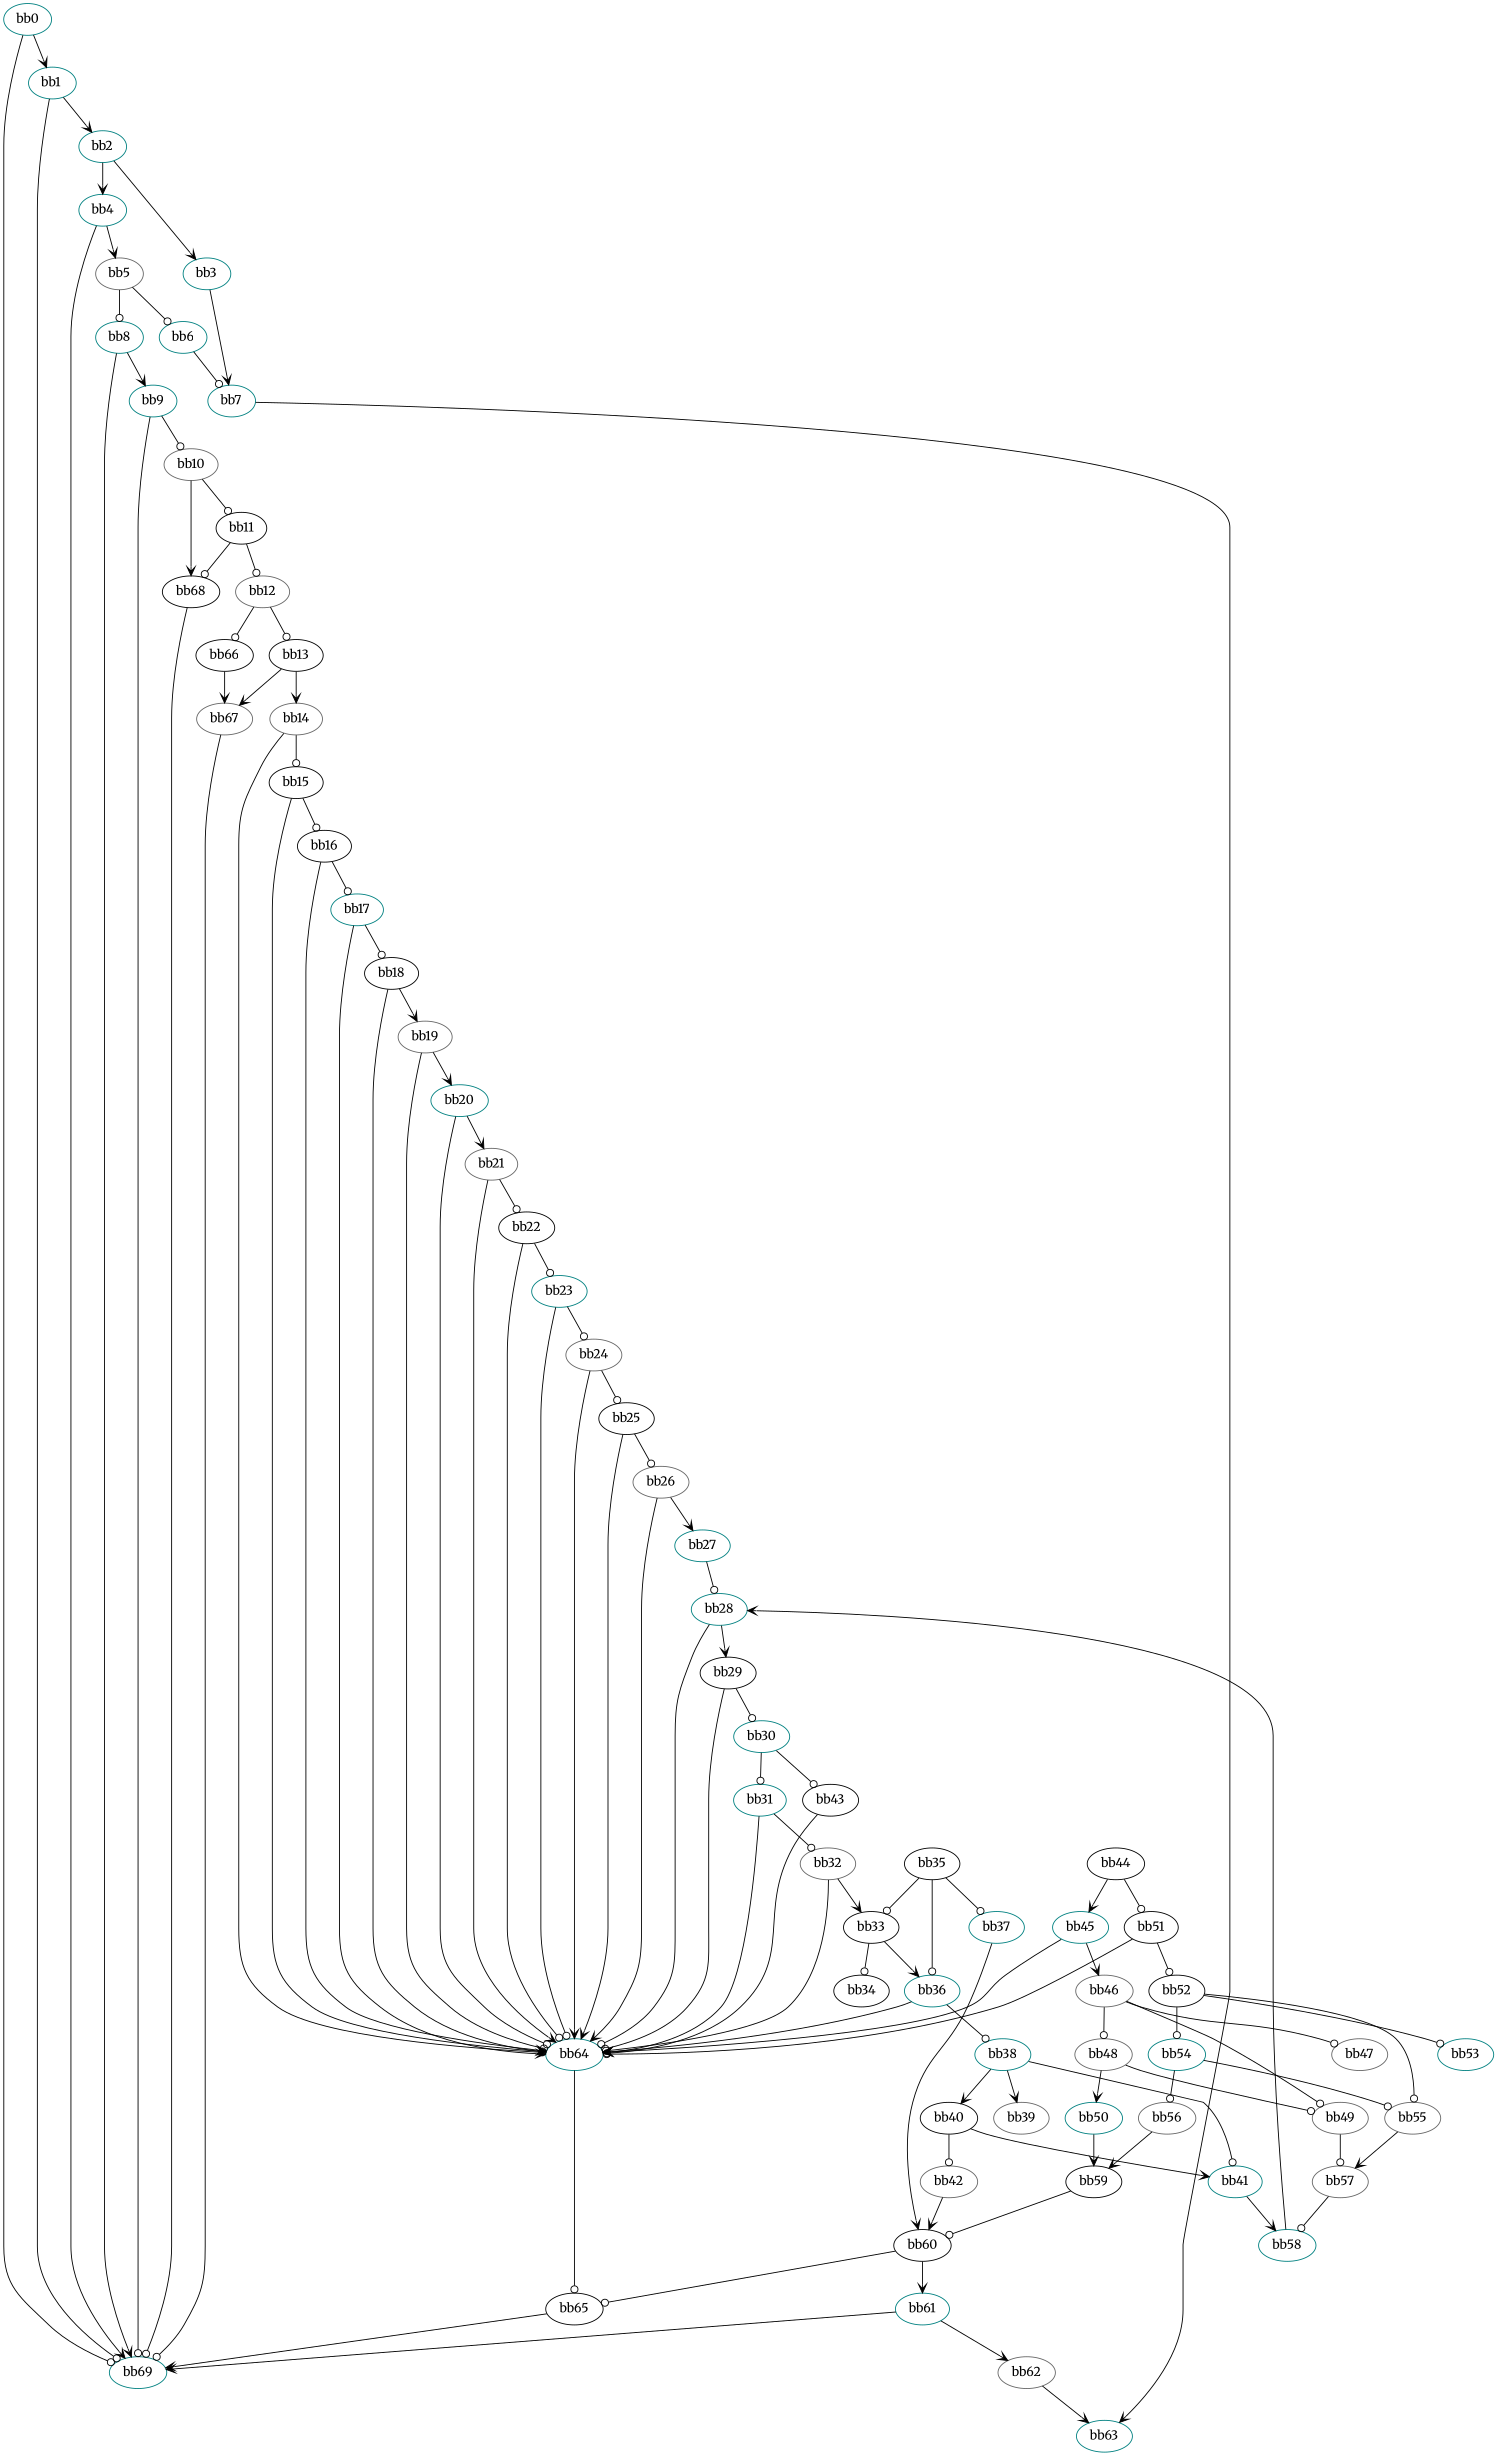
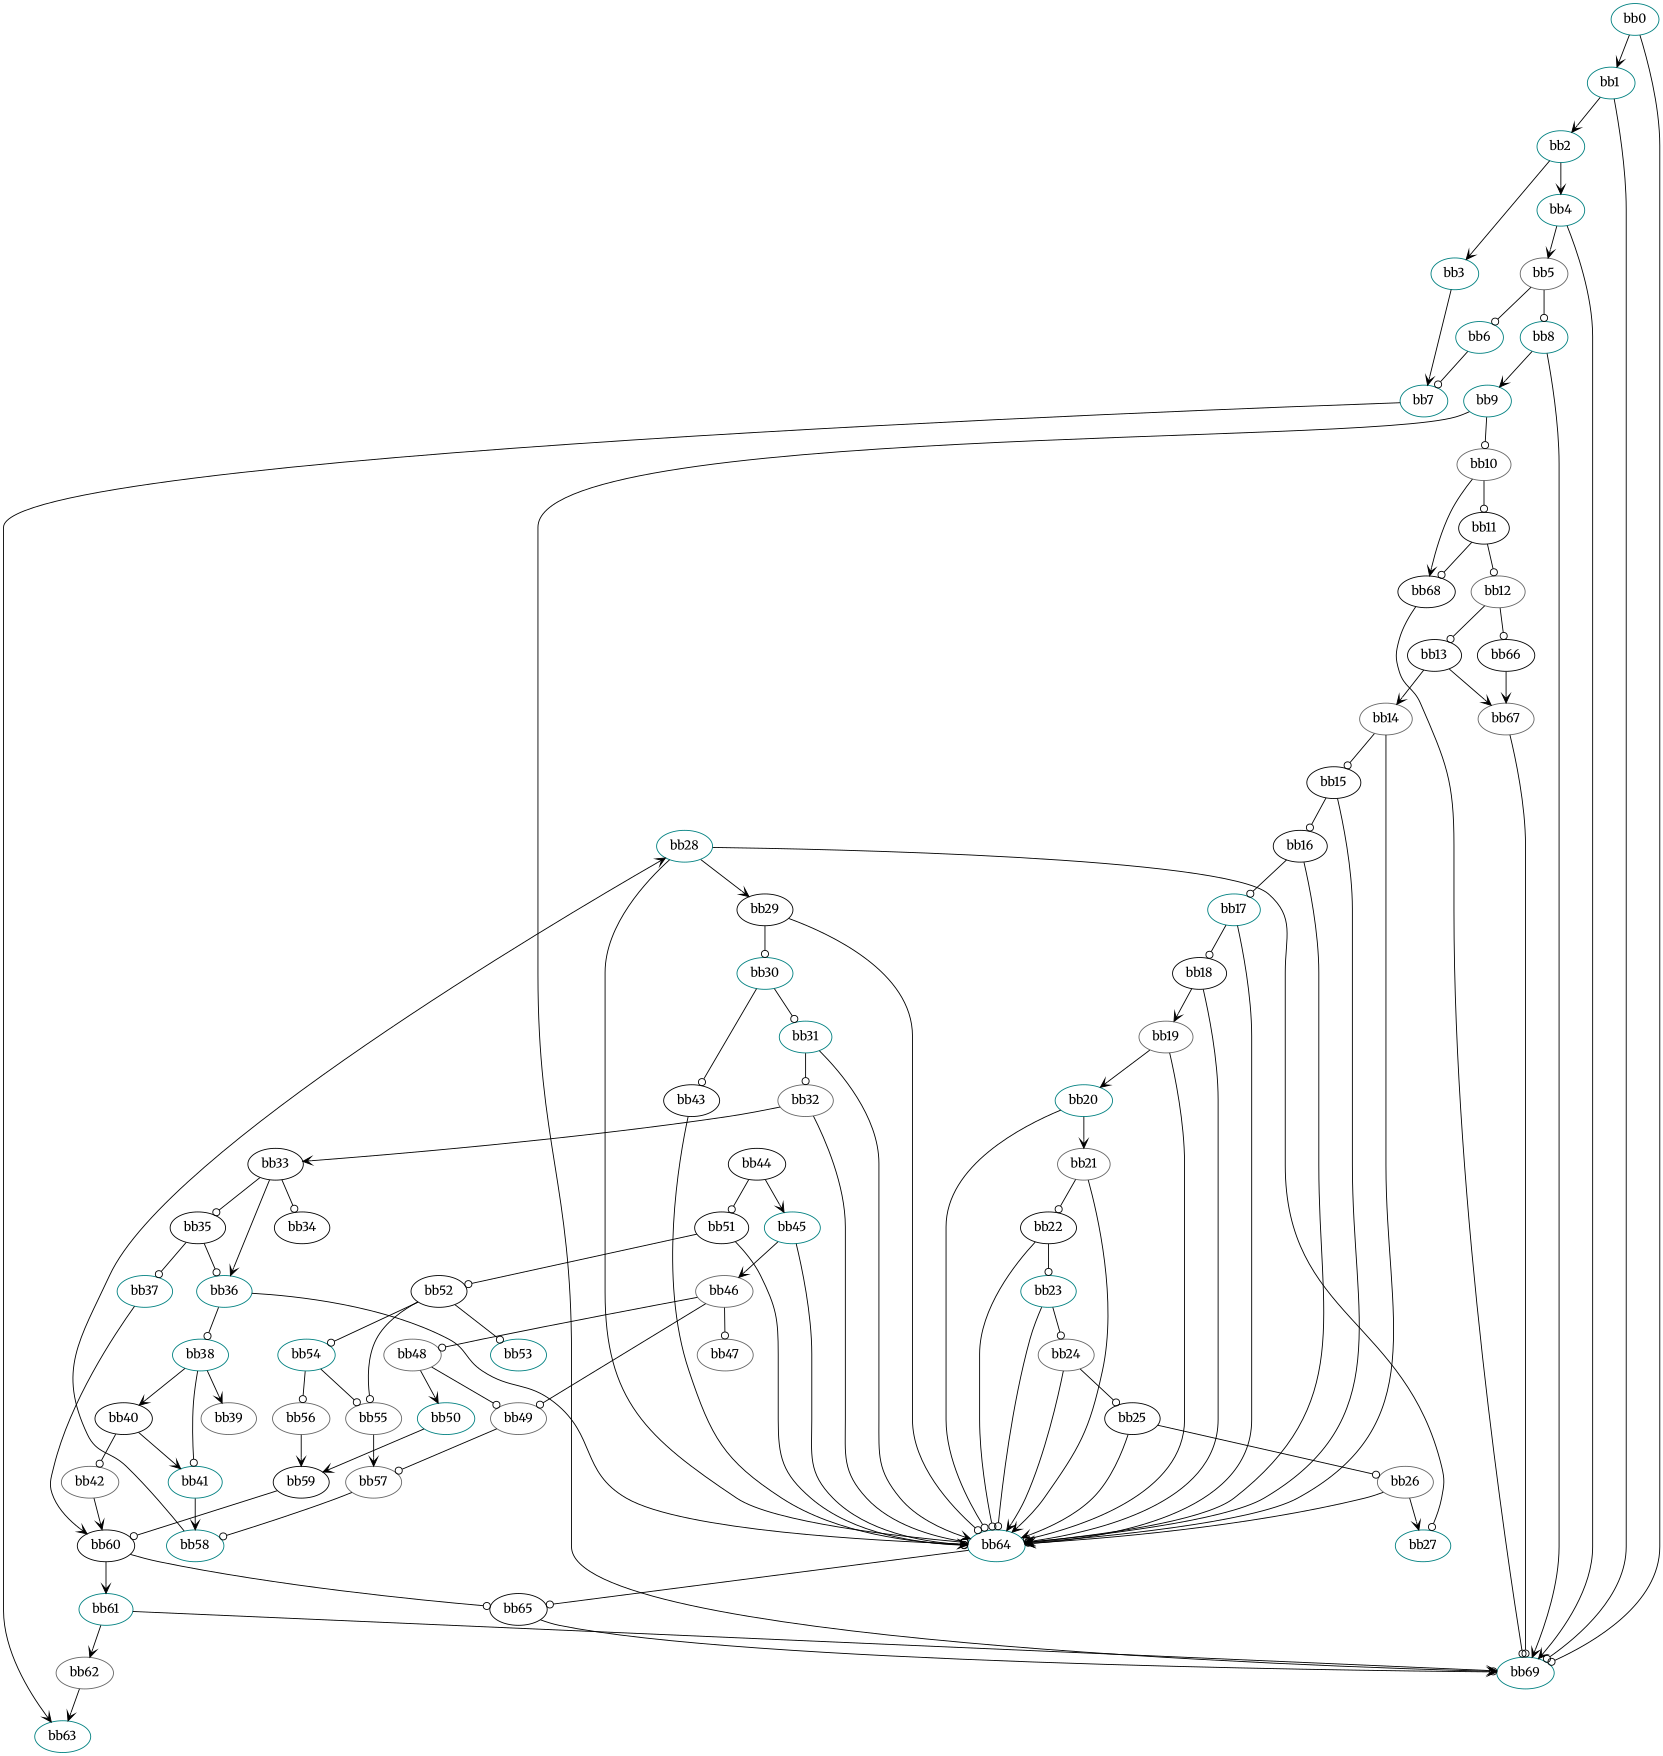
(710, 1574) -> (1286, 950)
(904, 1893) -> (240, 1194)
